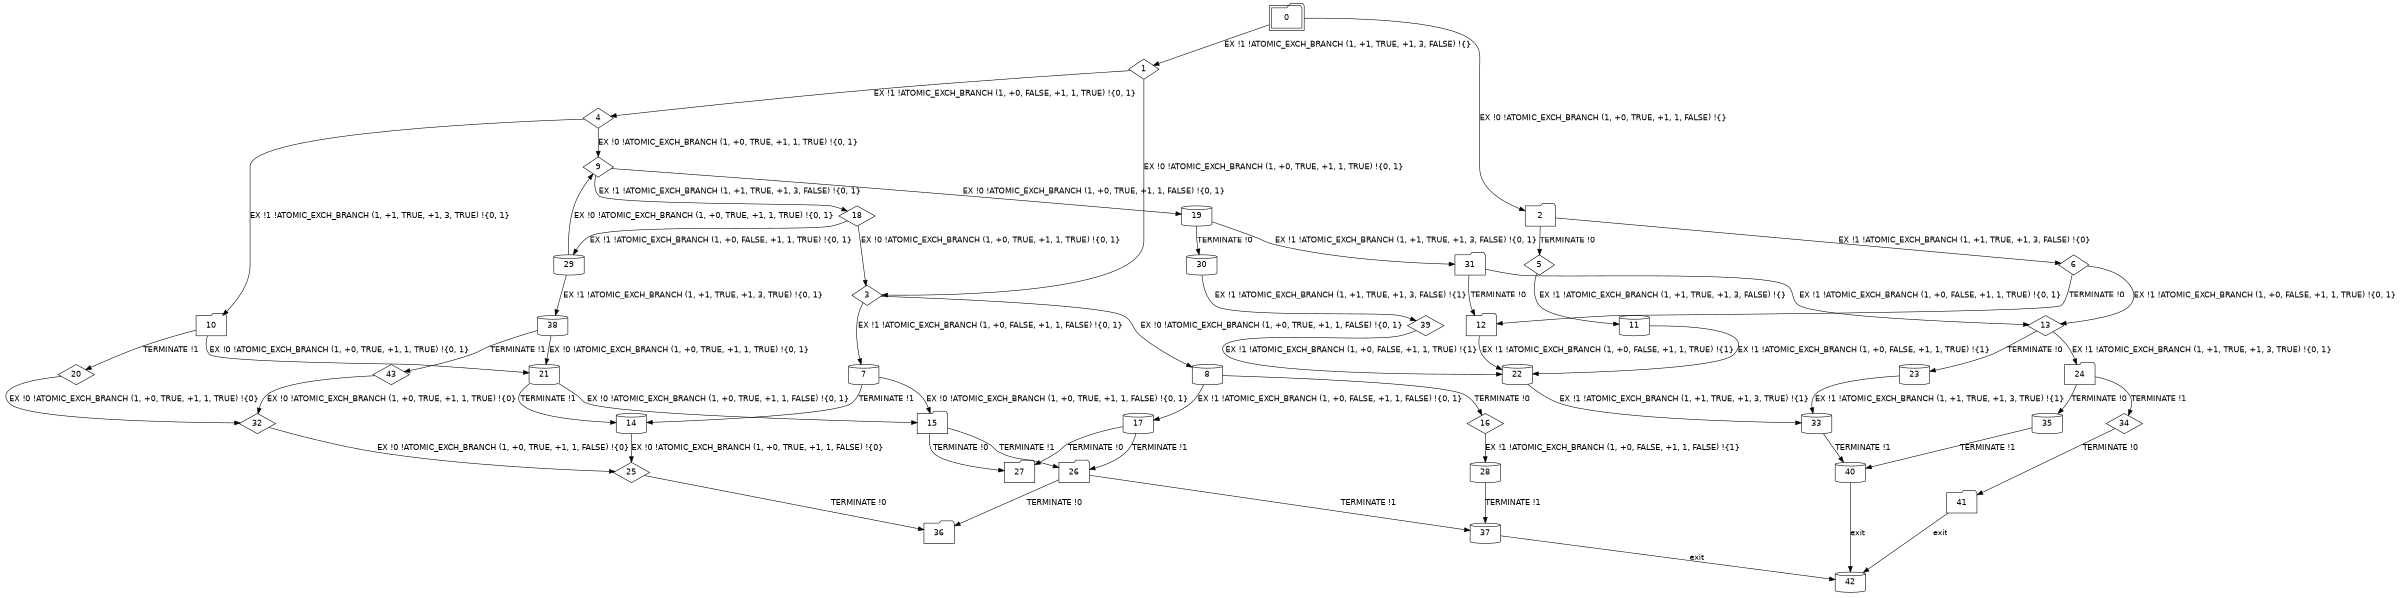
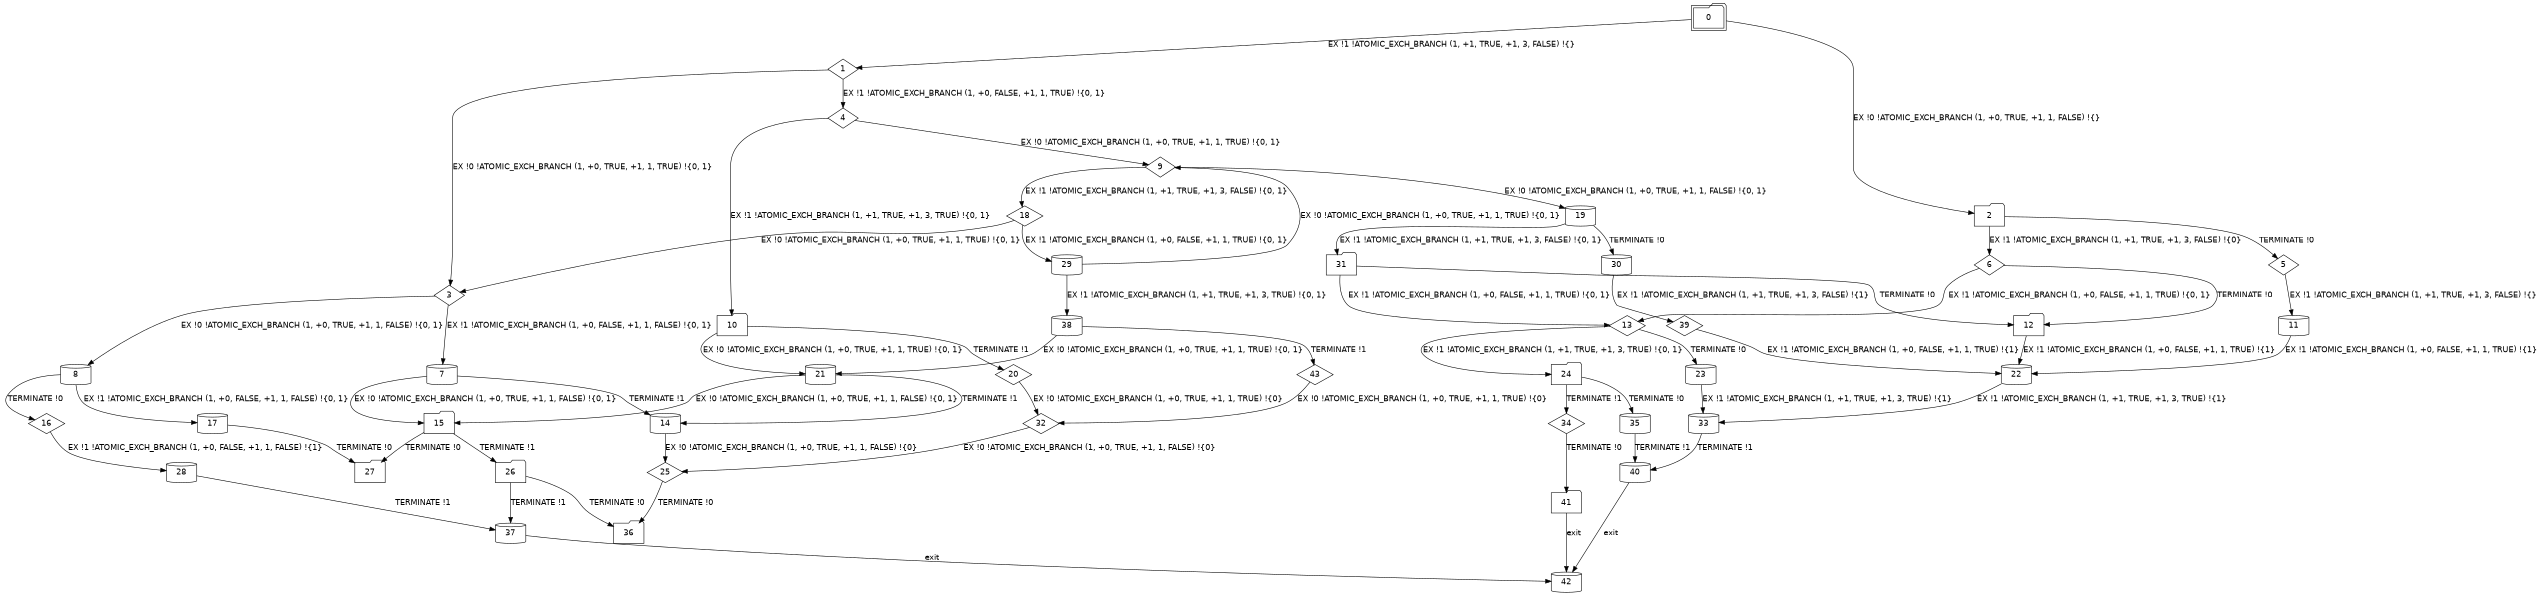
(1121, 457) -> none
